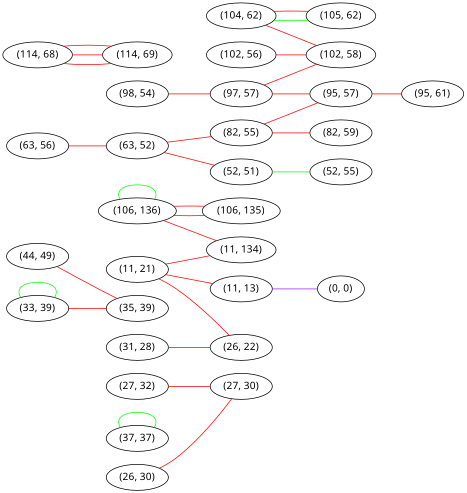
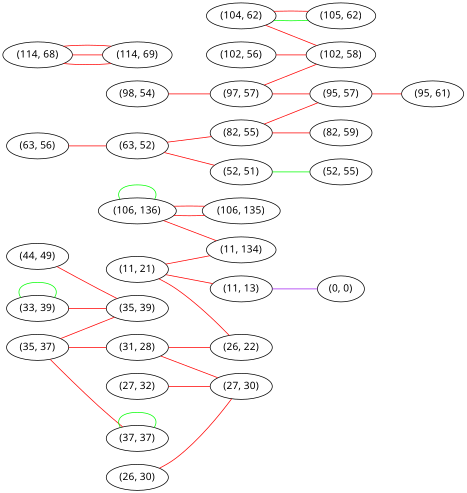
none -> (38, 347)
none -> (189, 367)
